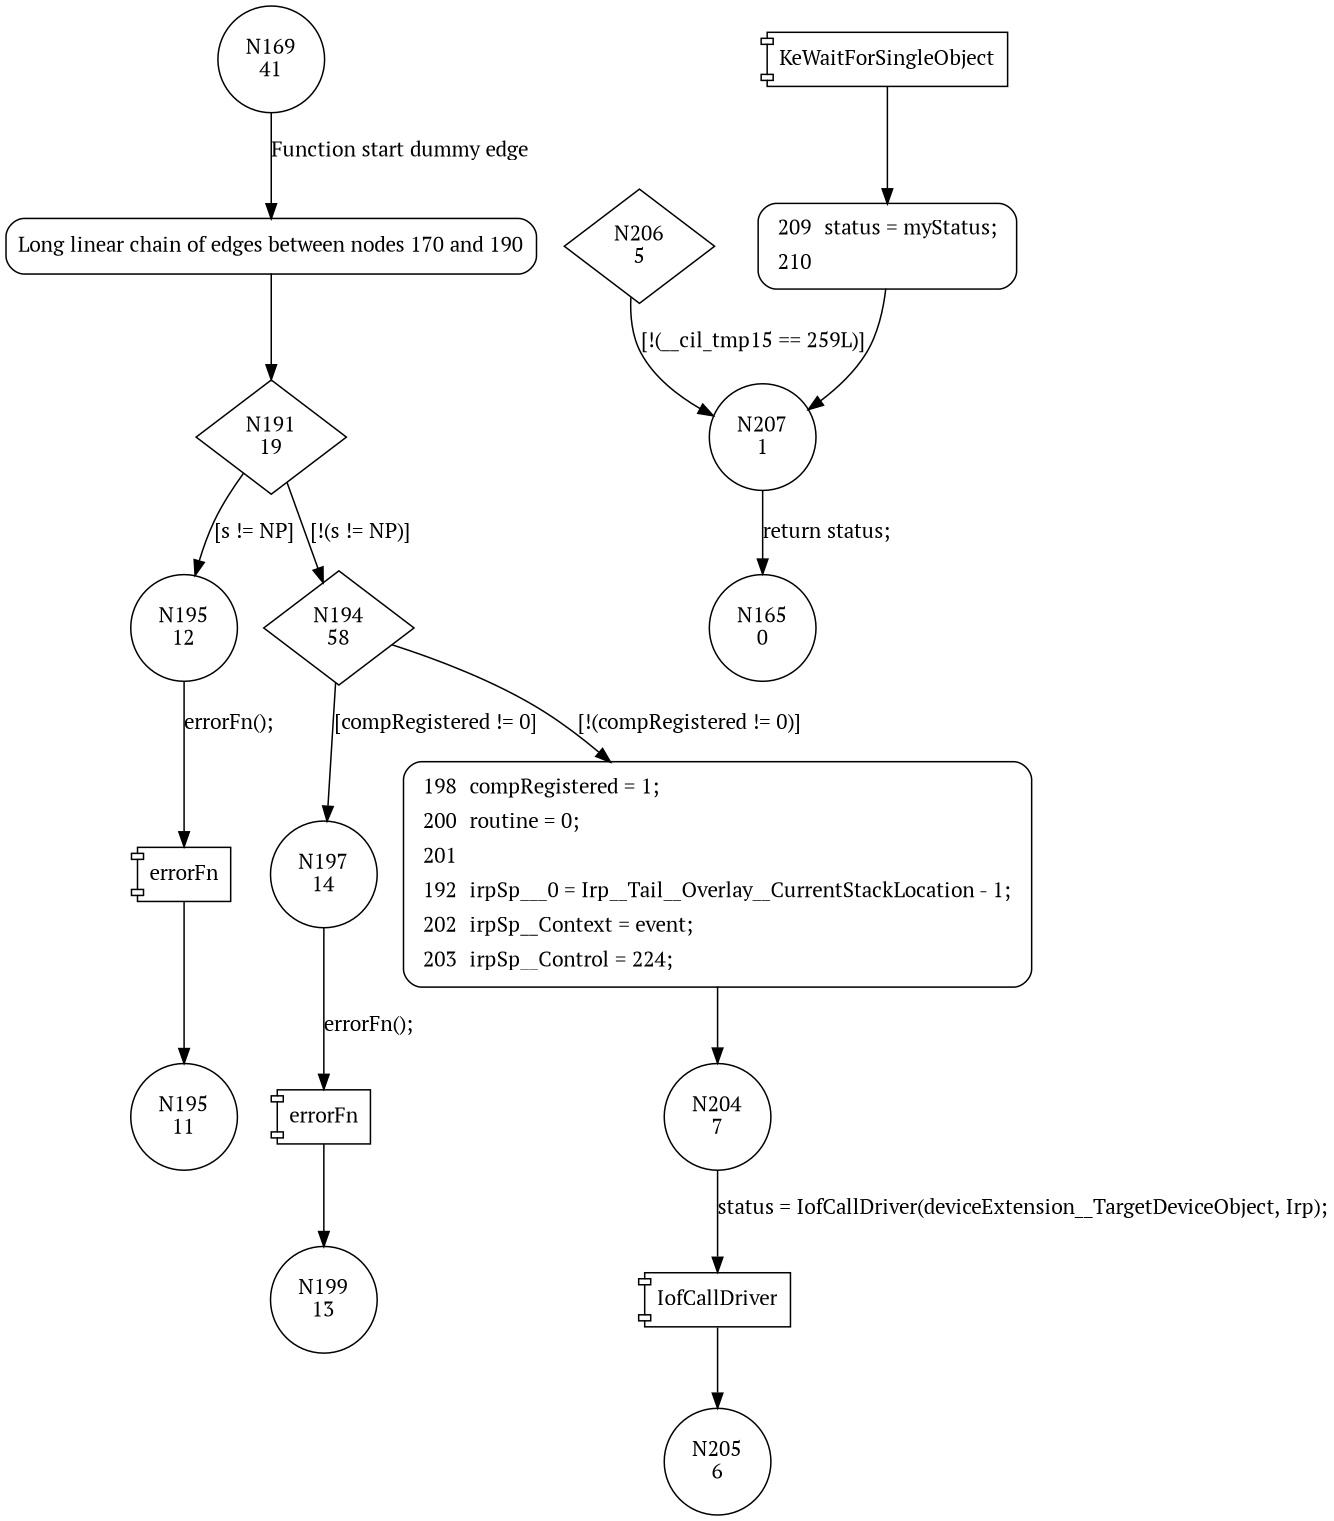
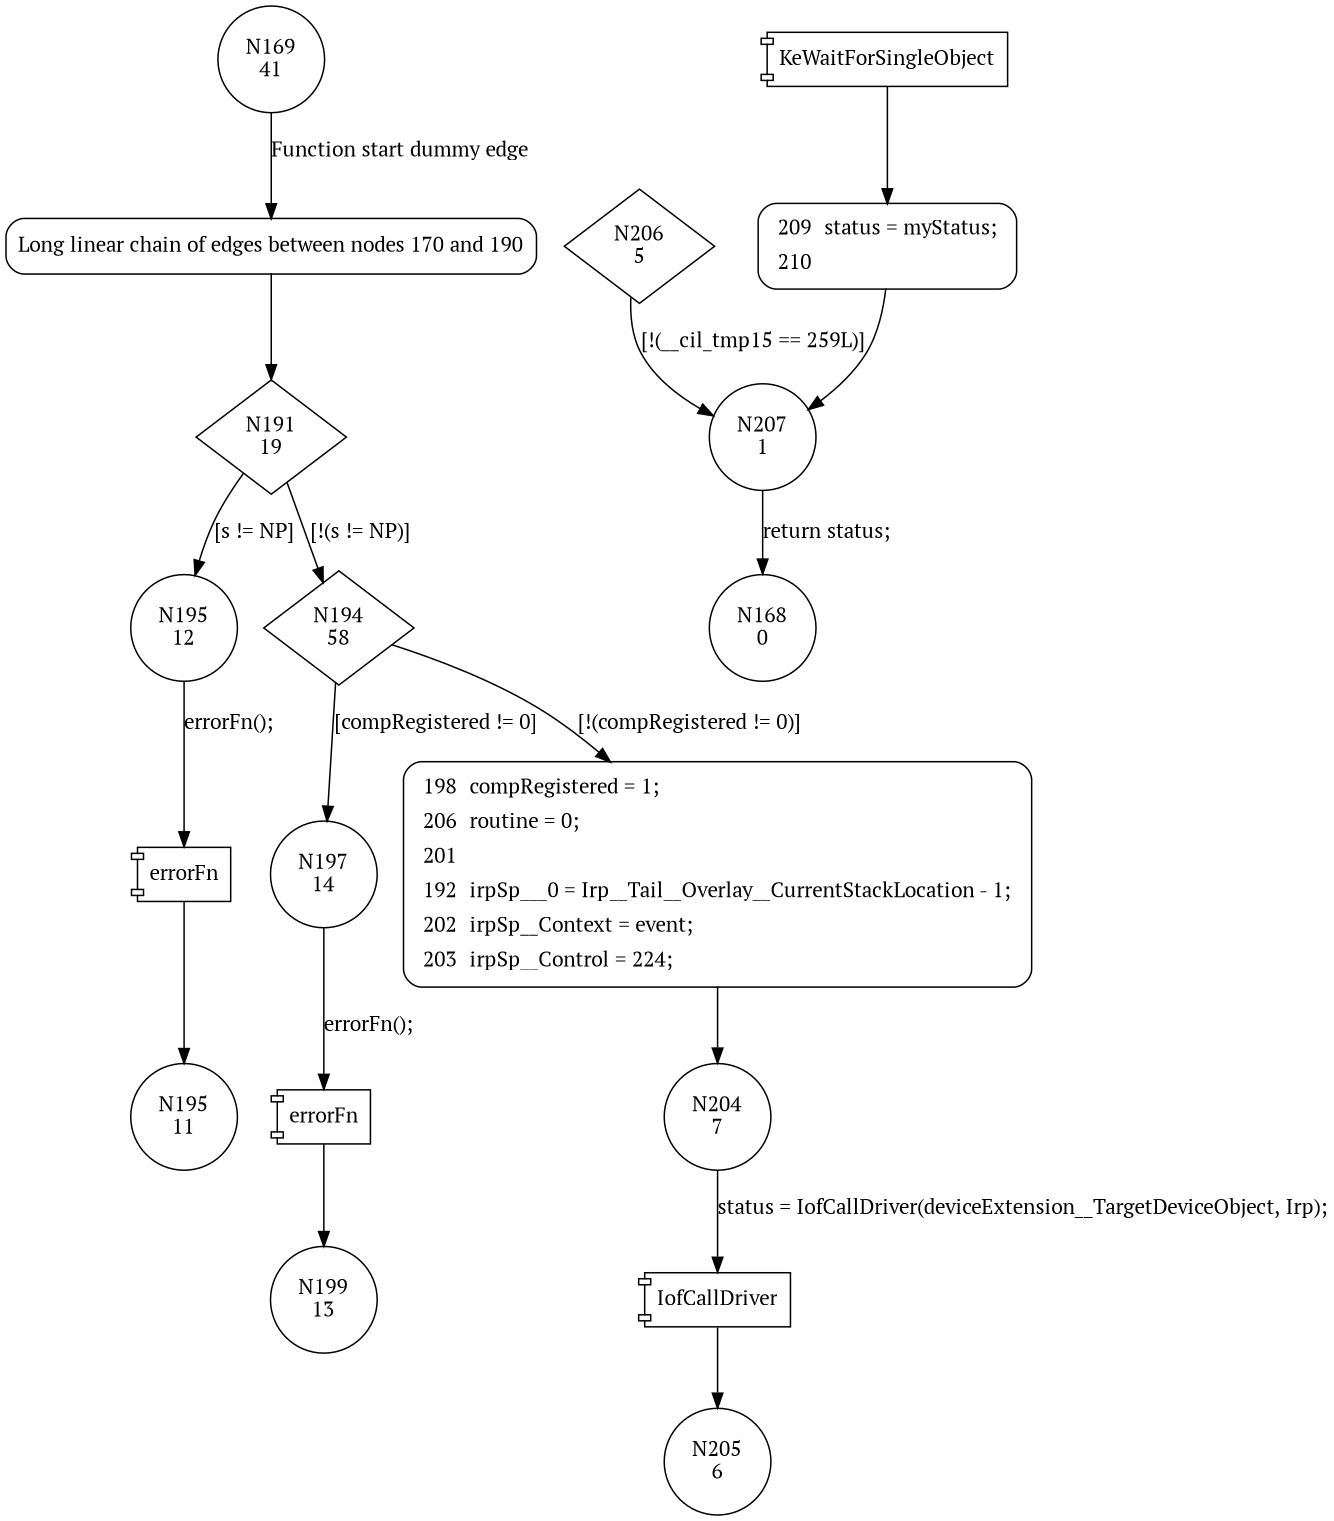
(763, 628) -> (763, 628)
(440, 822) -> (440, 822)
